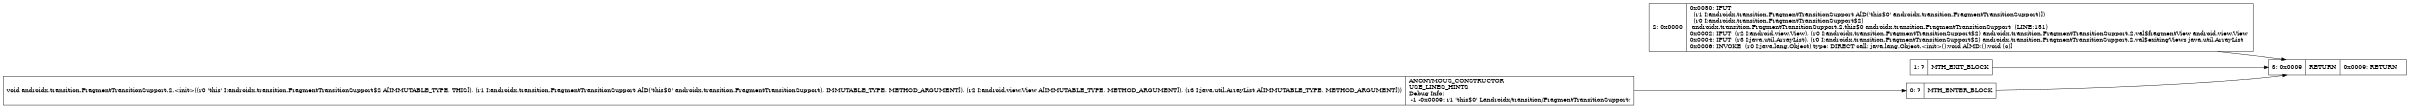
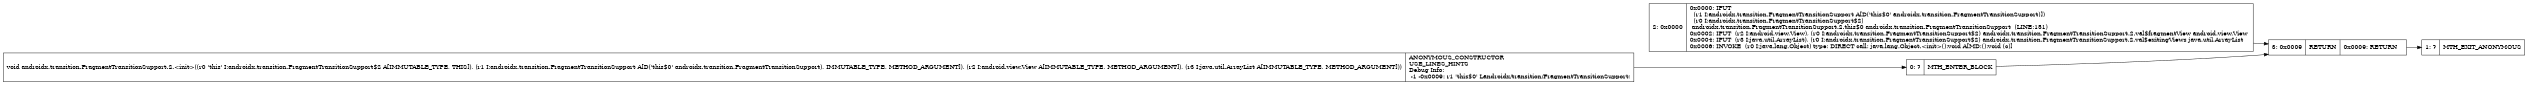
(1712, 8) -> (1712, 8)
(1960, 67) -> (2482, 47)
(2128, 67) -> (2412, 47)
